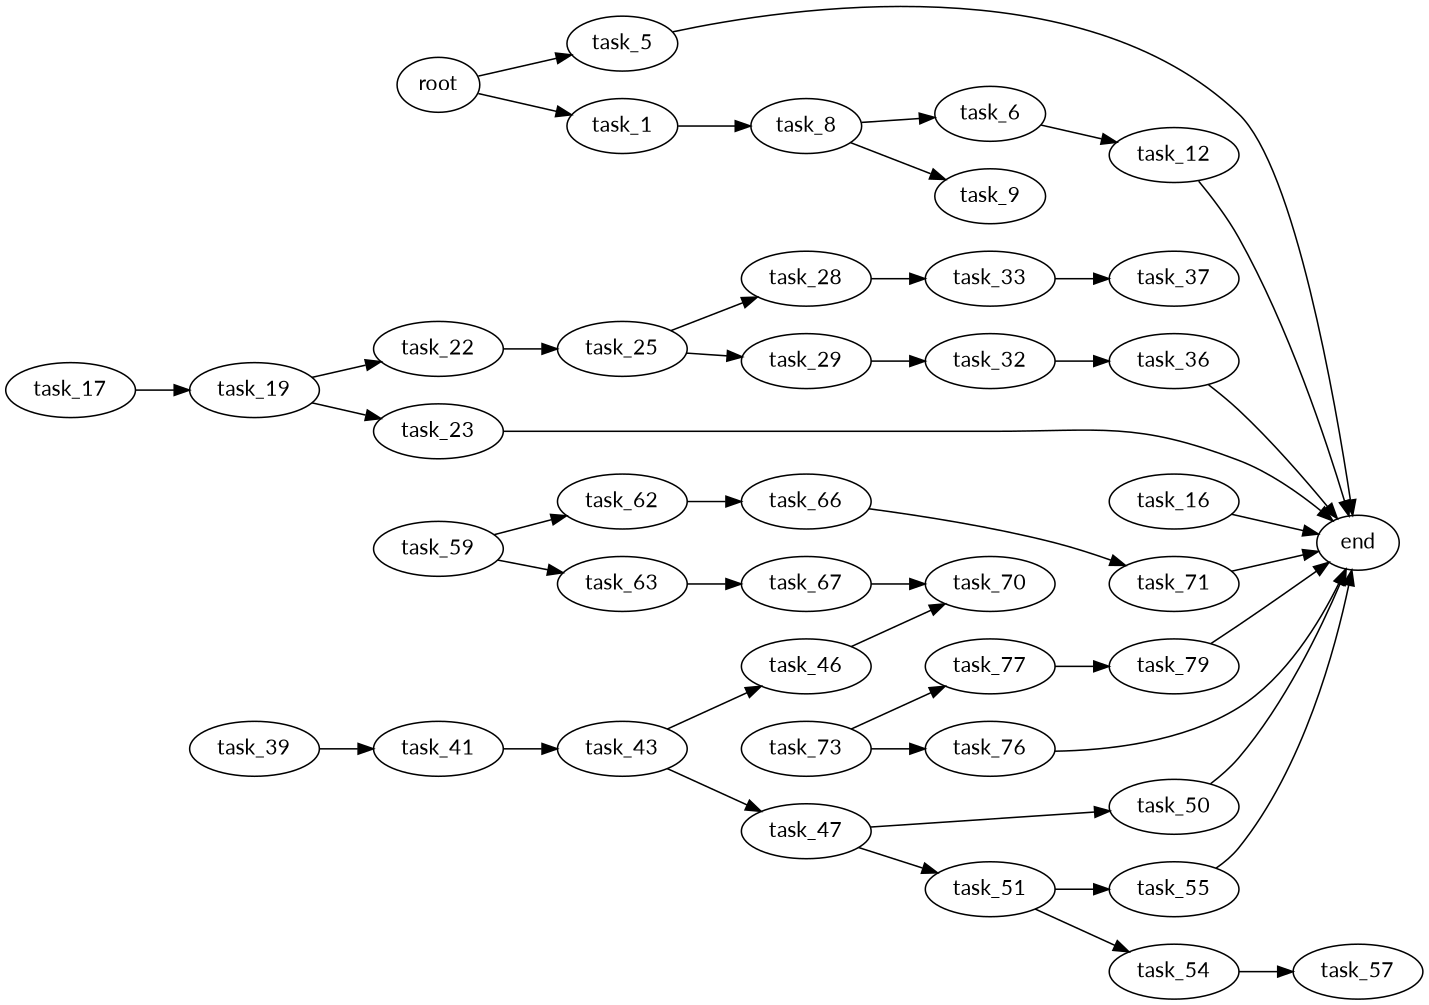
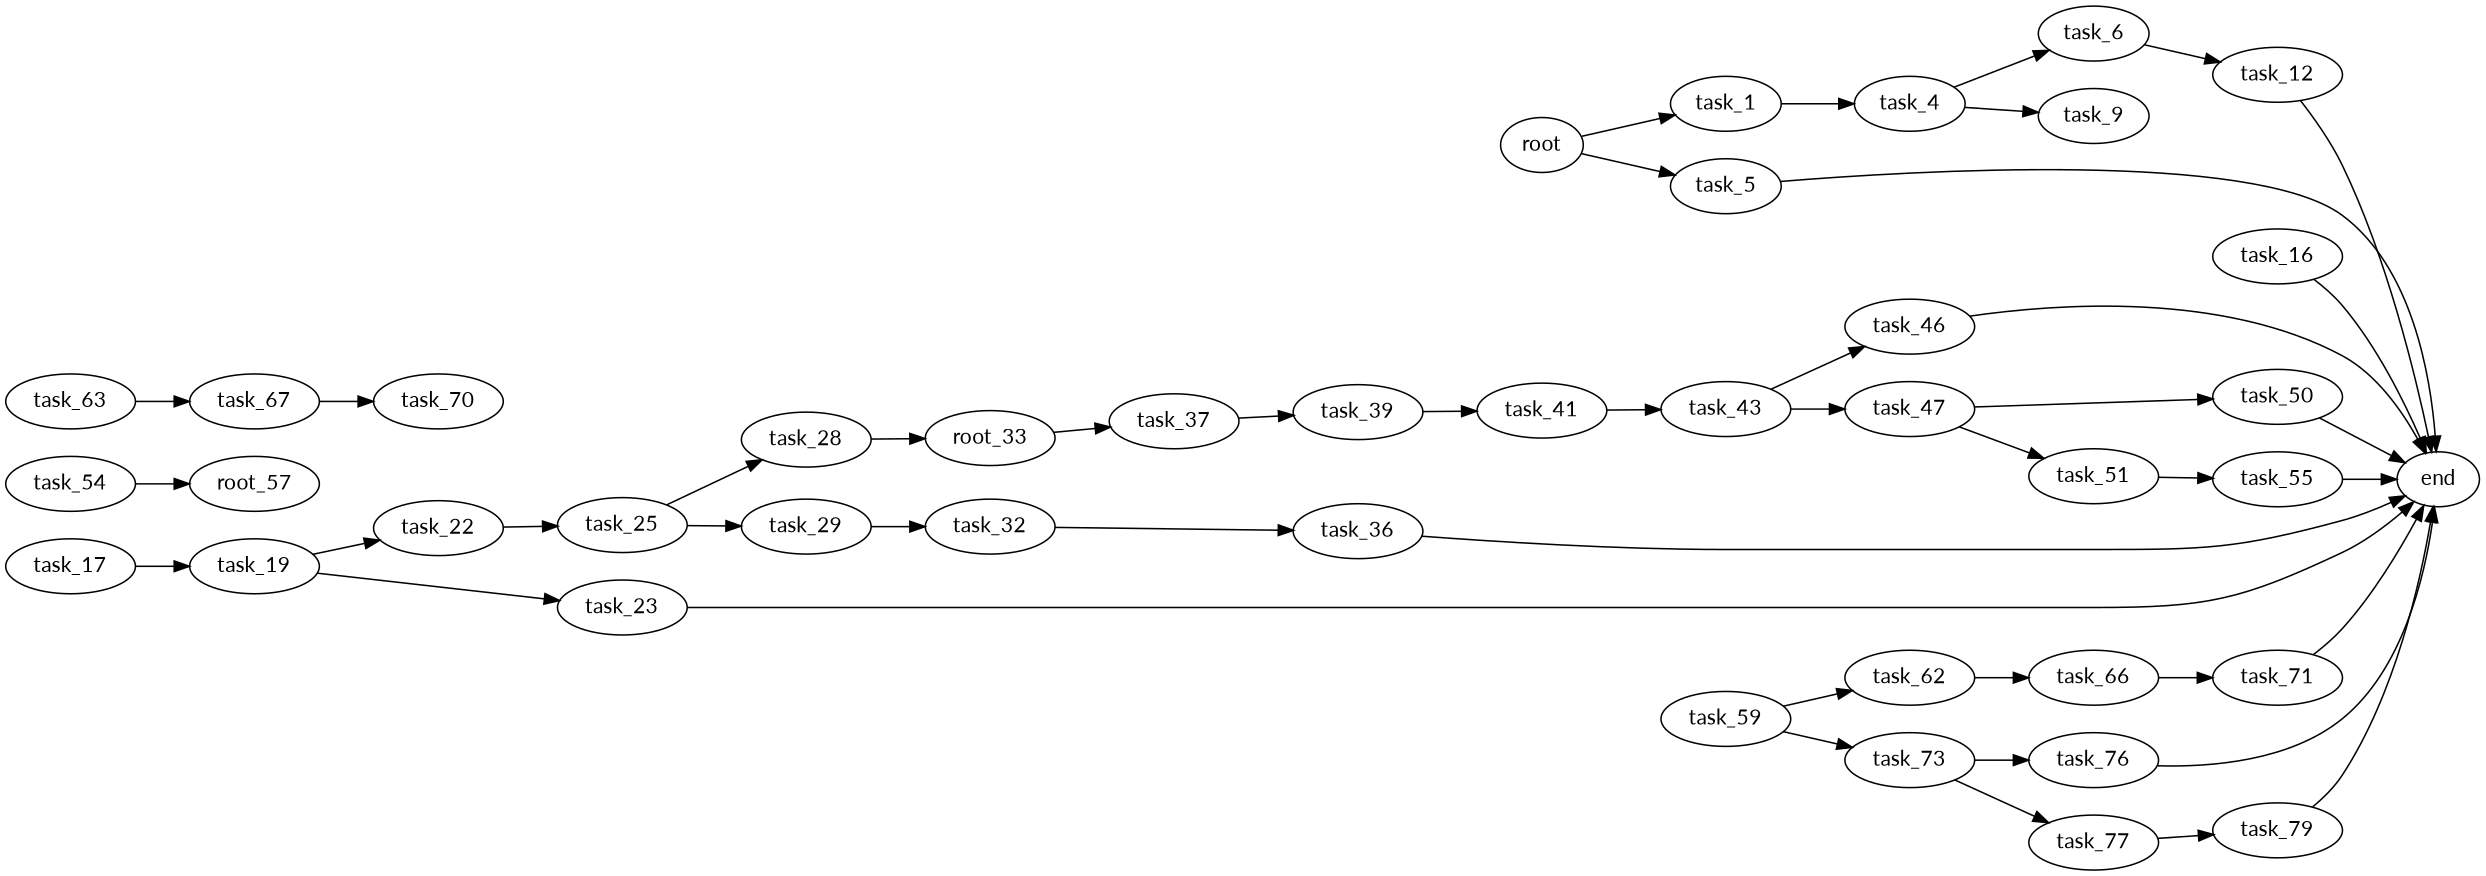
(806, 126) -> (1910, 104)
(990, 279) -> (990, 438)
none -> (1258, 417)
(523, 565) -> (1810, 738)
(891, 628) -> (2216, 315)
(1075, 927) -> none
(1358, 972) -> (255, 484)
